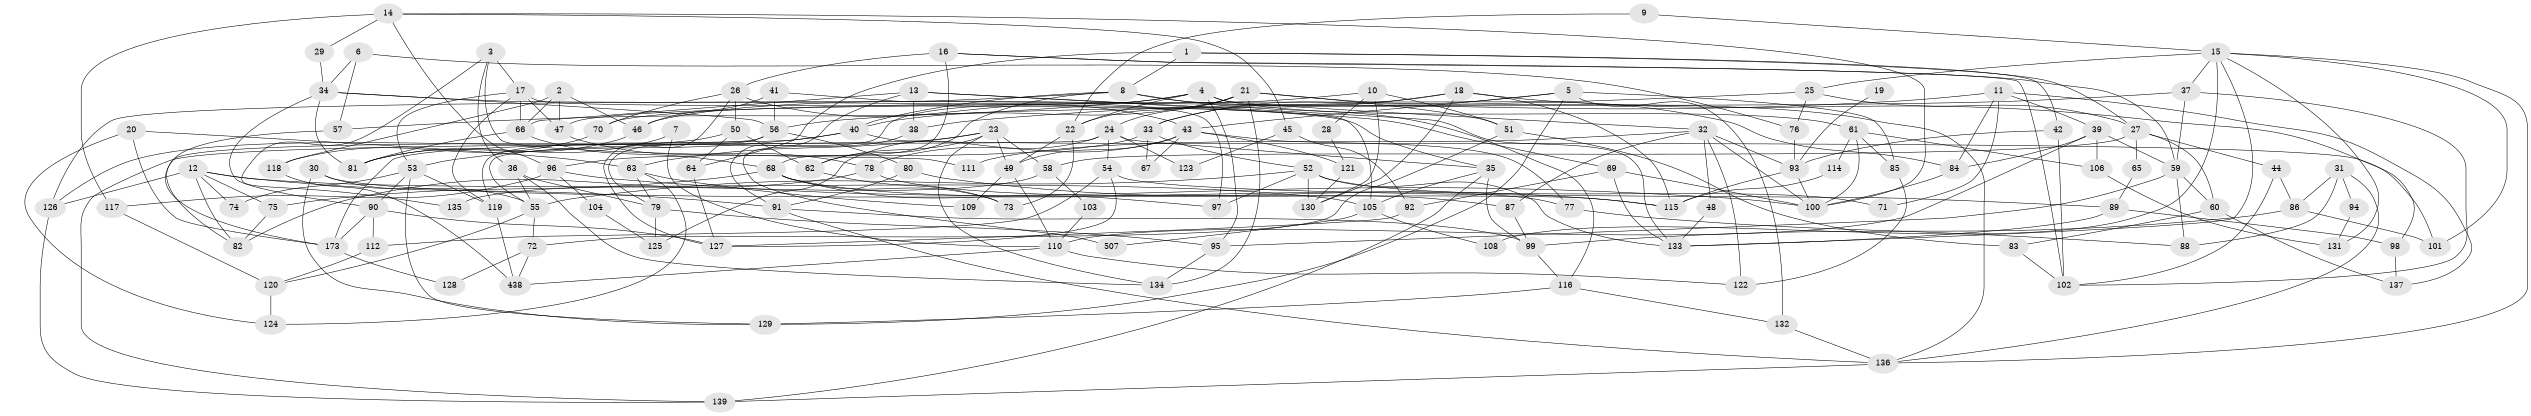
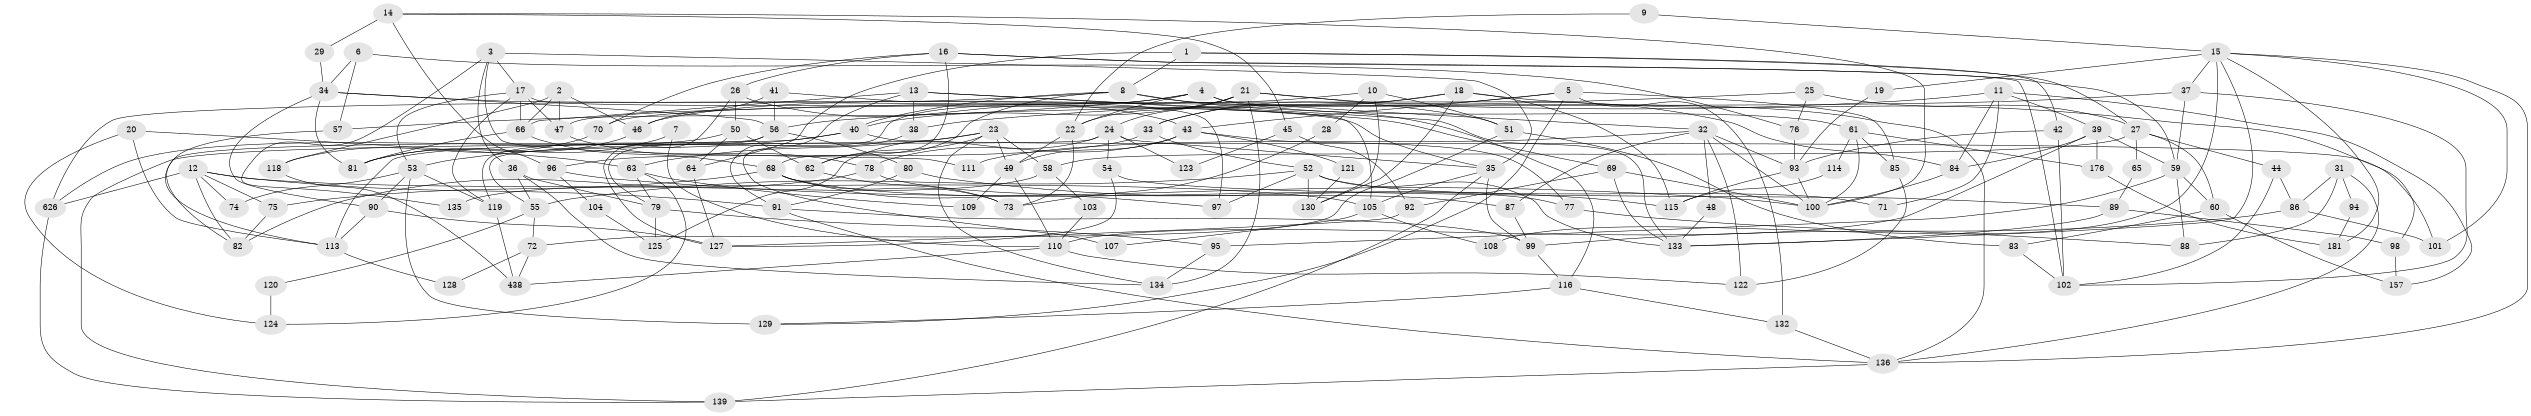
(2012, 66) -> (2048, 72)
none -> (1190, 69)
(665, 107) -> (765, 71)
(1337, 150) -> (1231, 171)
(314, 169) -> none
(1146, 169) -> none
(1234, 169) -> none
(2097, 169) -> (2097, 169)
(50, 208) -> (50, 208)
(112, 208) -> none
(332, 247) -> (332, 247)
(373, 247) -> none
(1112, 247) -> (1112, 247)
(2335, 247) -> (2335, 247)
(2396, 286) -> (2396, 286)
